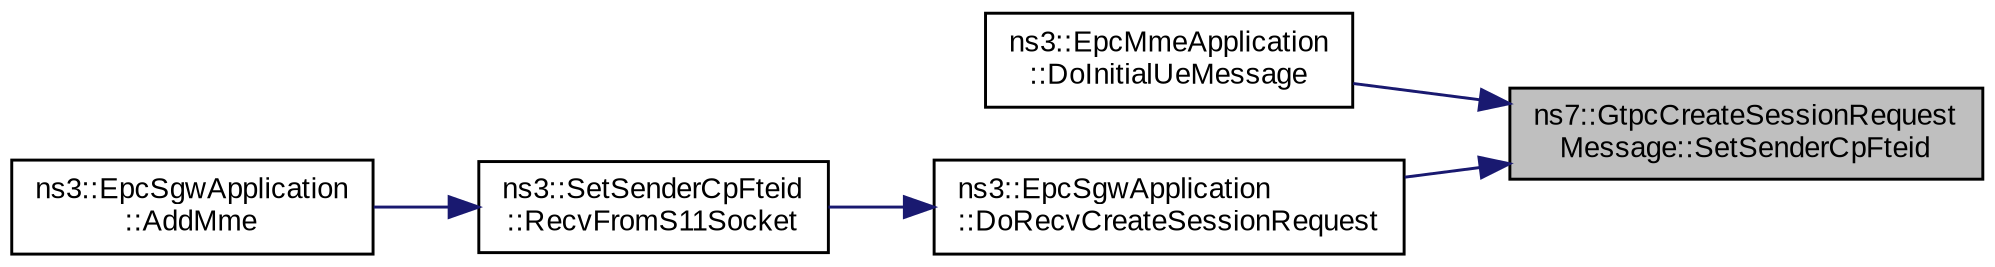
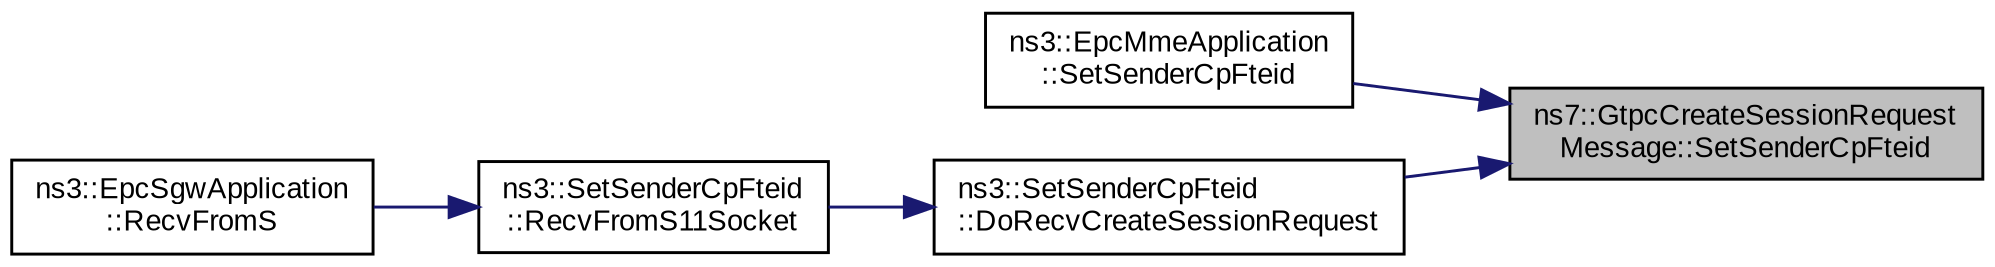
(1169, 60) -> (1169, 60)
(192, 207) -> (192, 207)
(1169, 207) -> (1169, 207)
